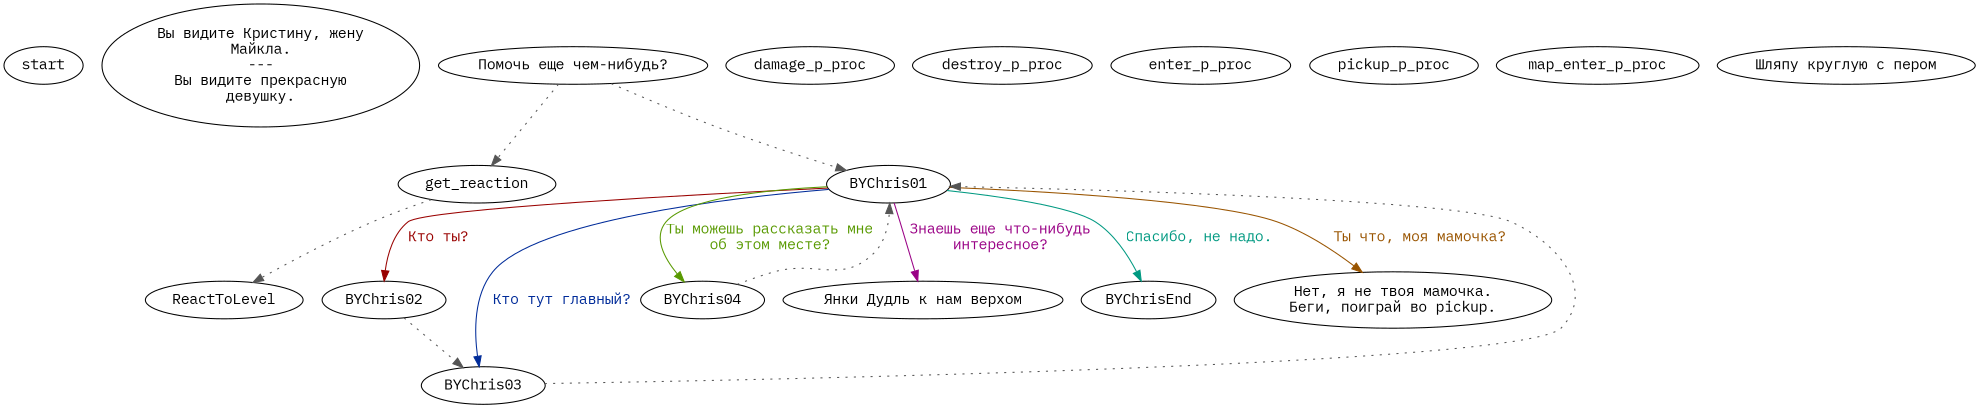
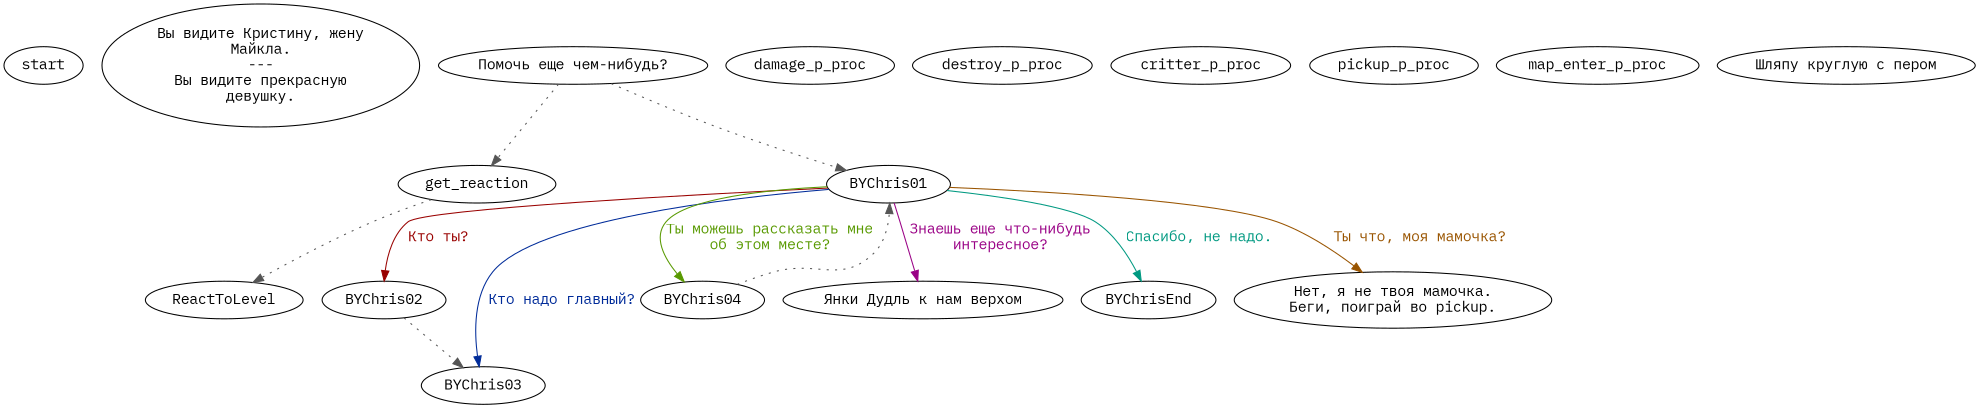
(1201, 65) -> (1201, 65)
(562, 300) -> (562, 300)
(1399, 353) -> none
